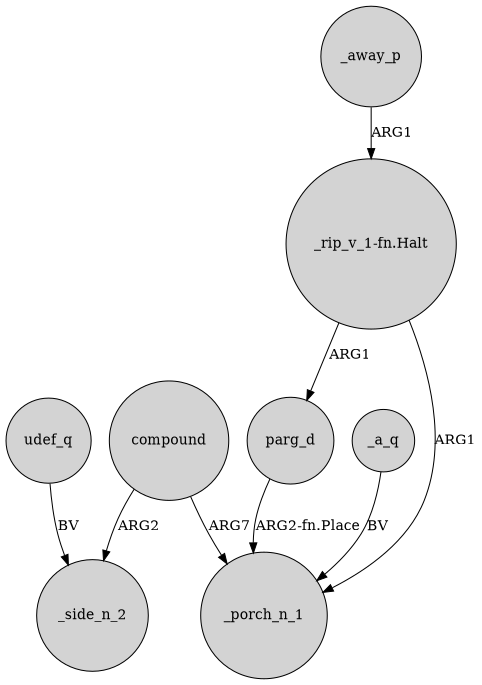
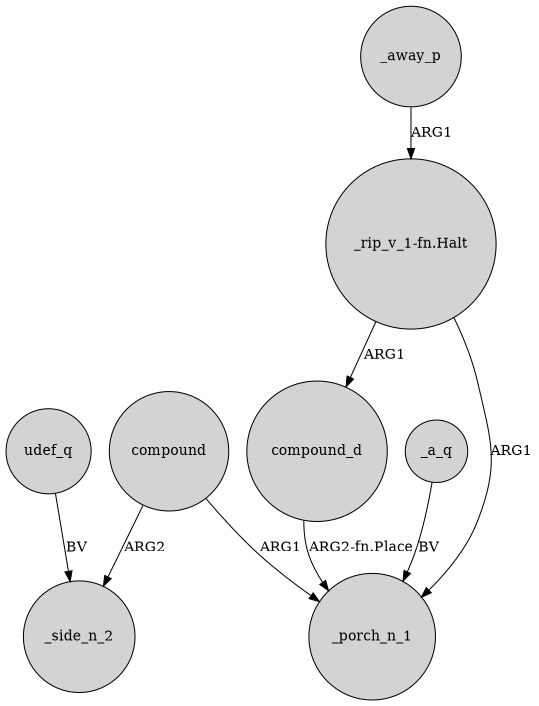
(291, 441) -> (317, 451)
(230, 526) -> (281, 548)
